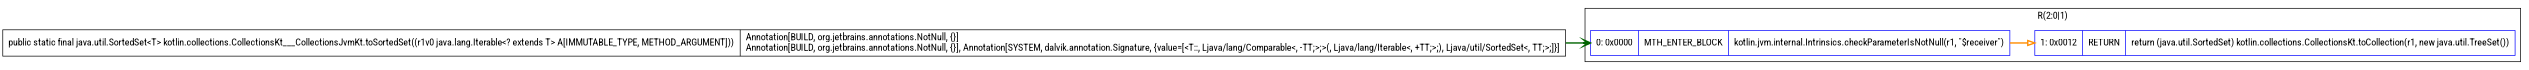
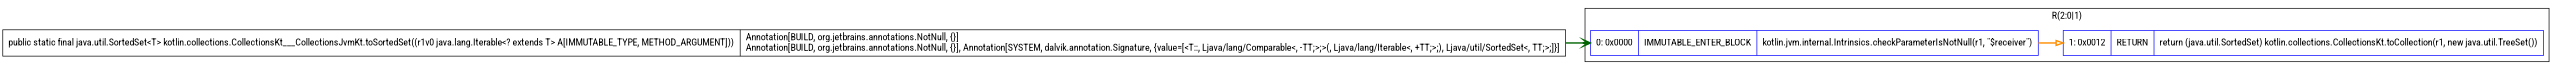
(1683, 43) -> (1698, 43)
